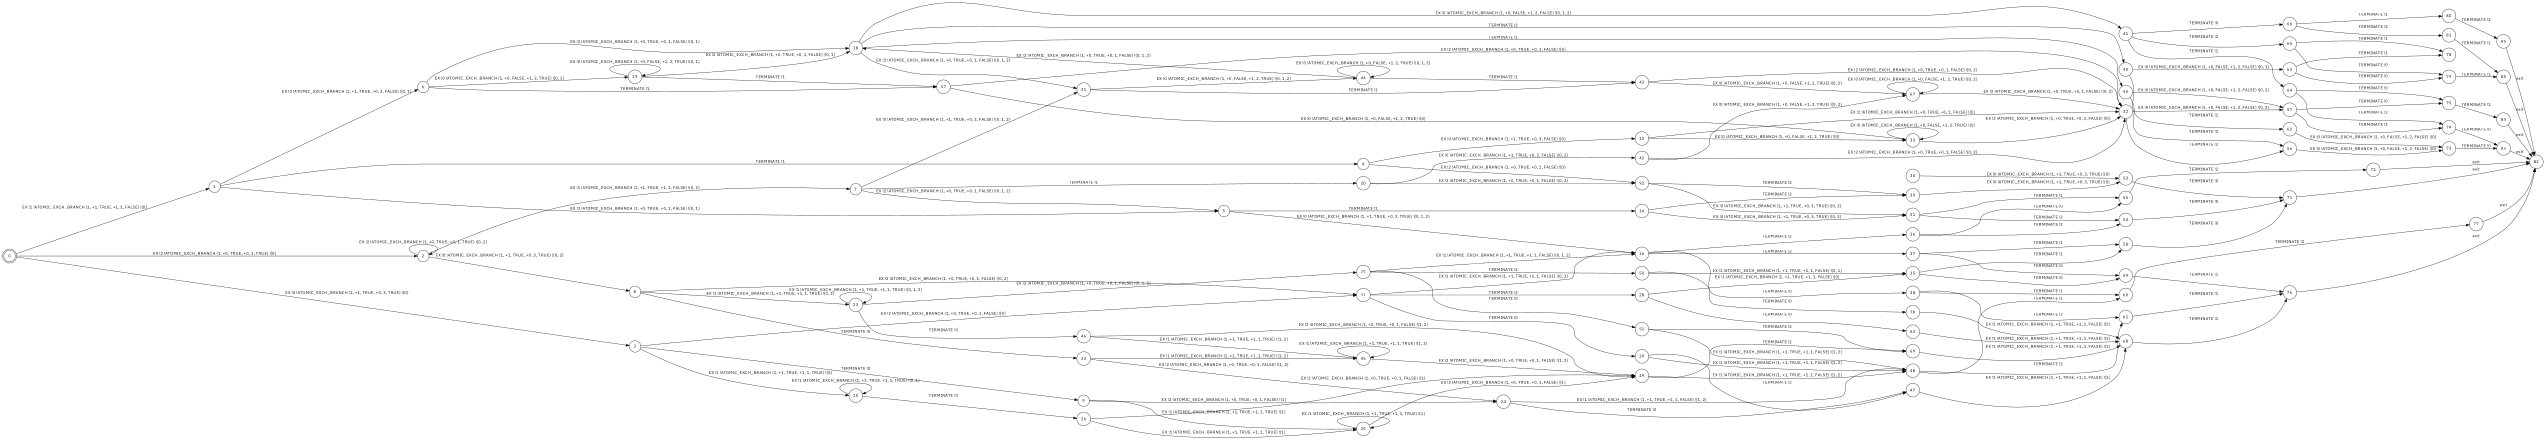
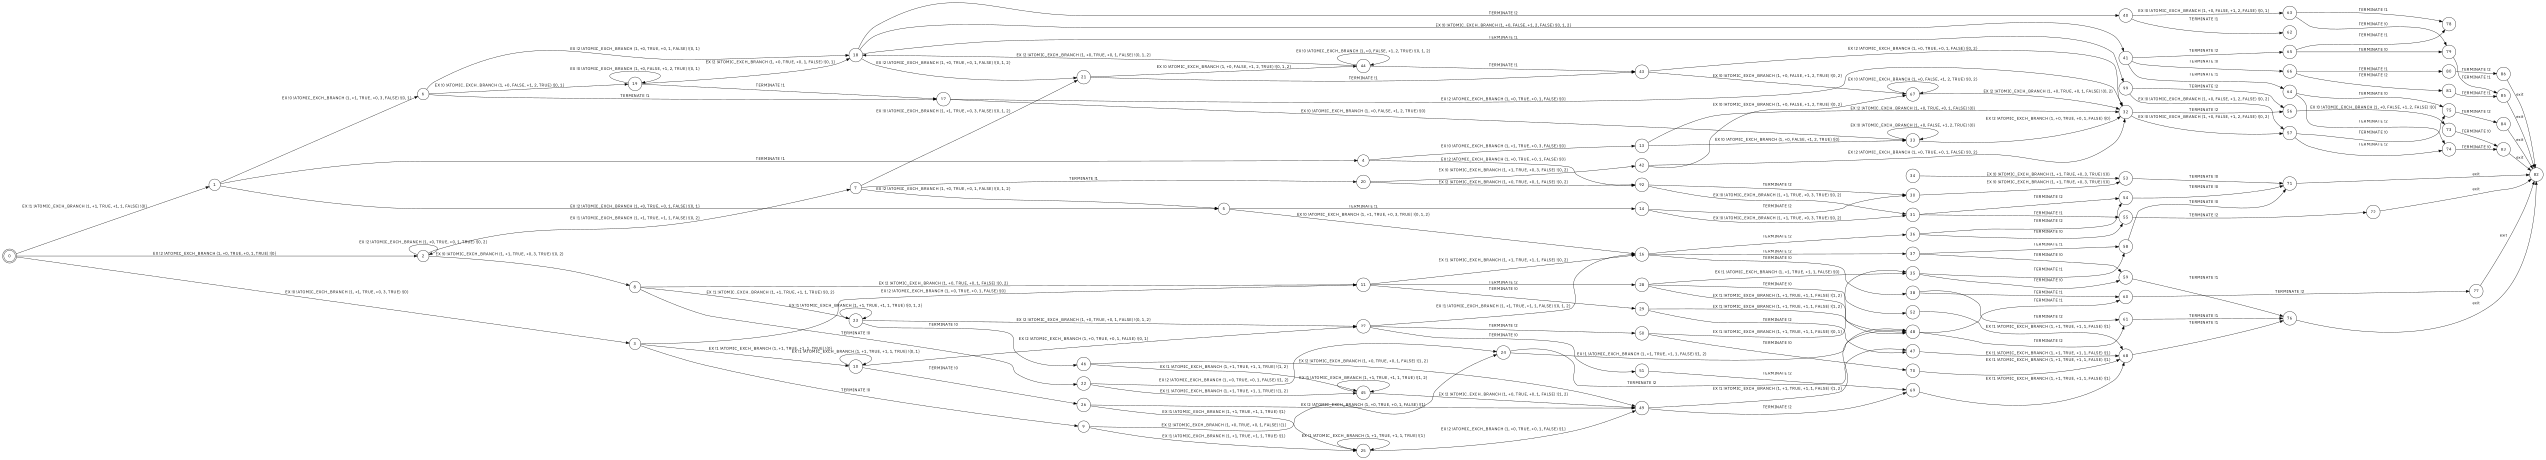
(2366, 144) -> none
none -> (1108, 345)
(1772, 359) -> (1784, 298)
